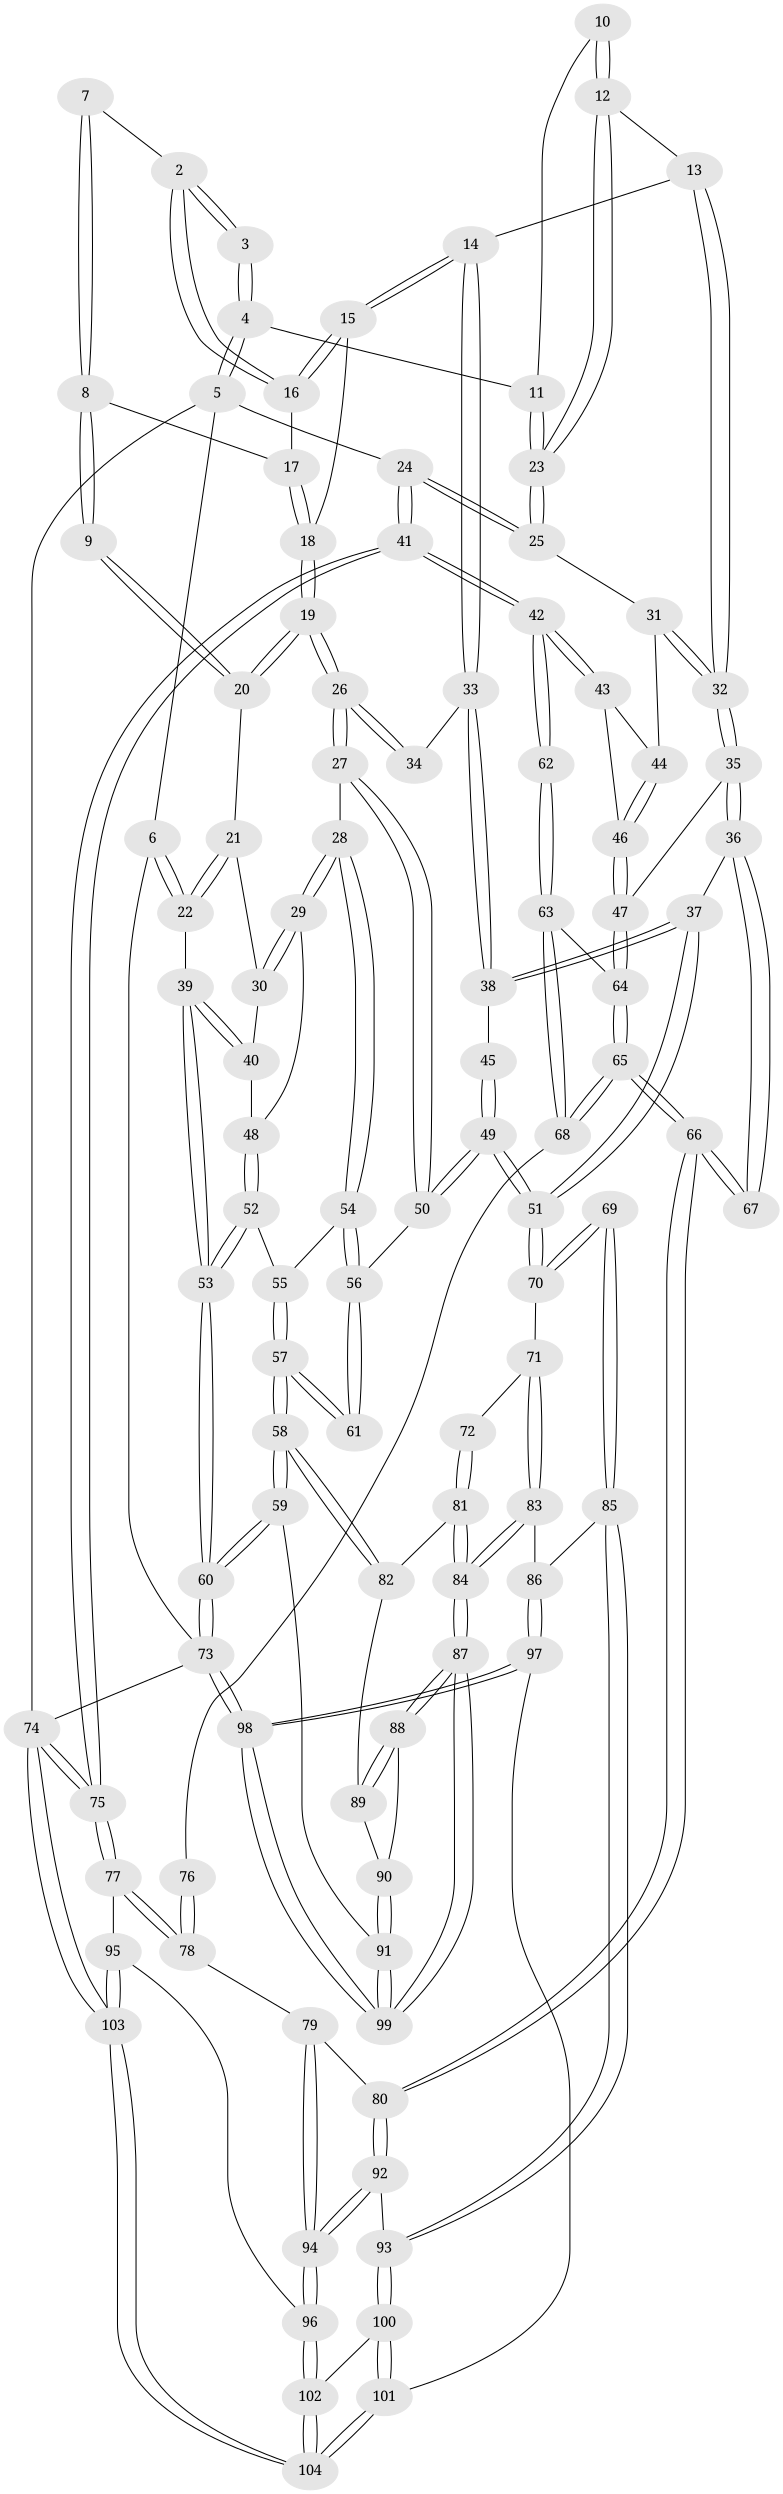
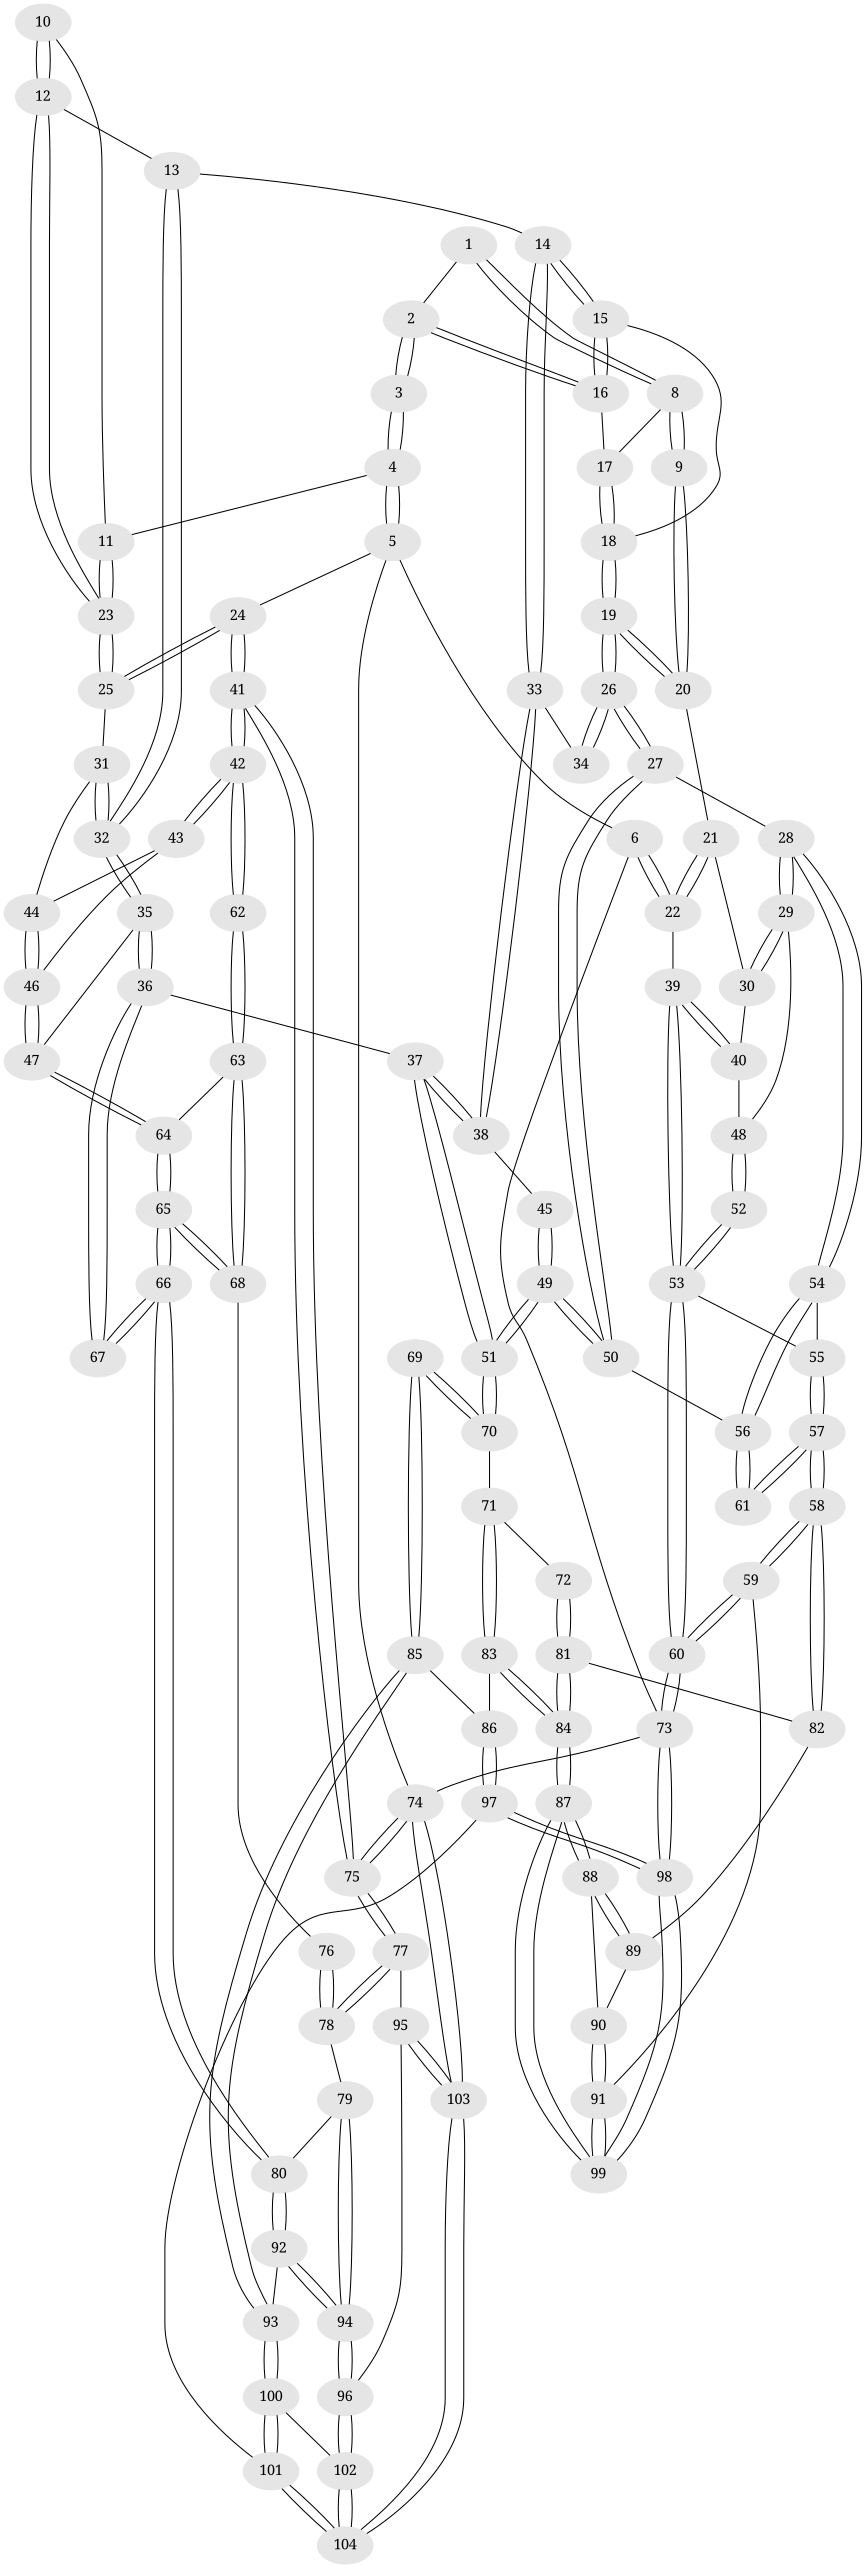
(86, 97) -> (469, 245)
(266, 1247) -> (747, 1321)
